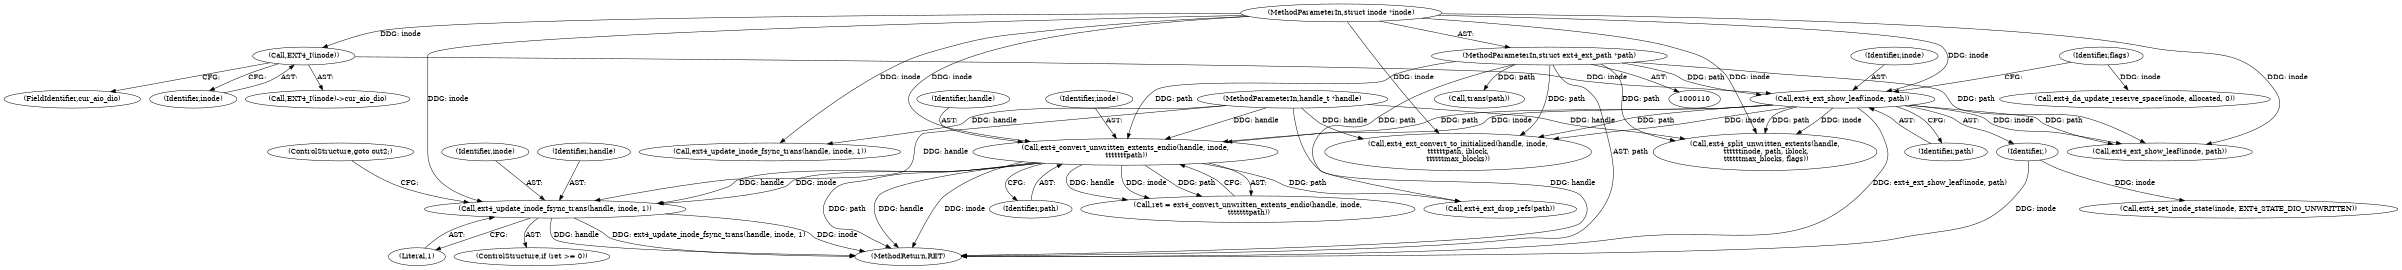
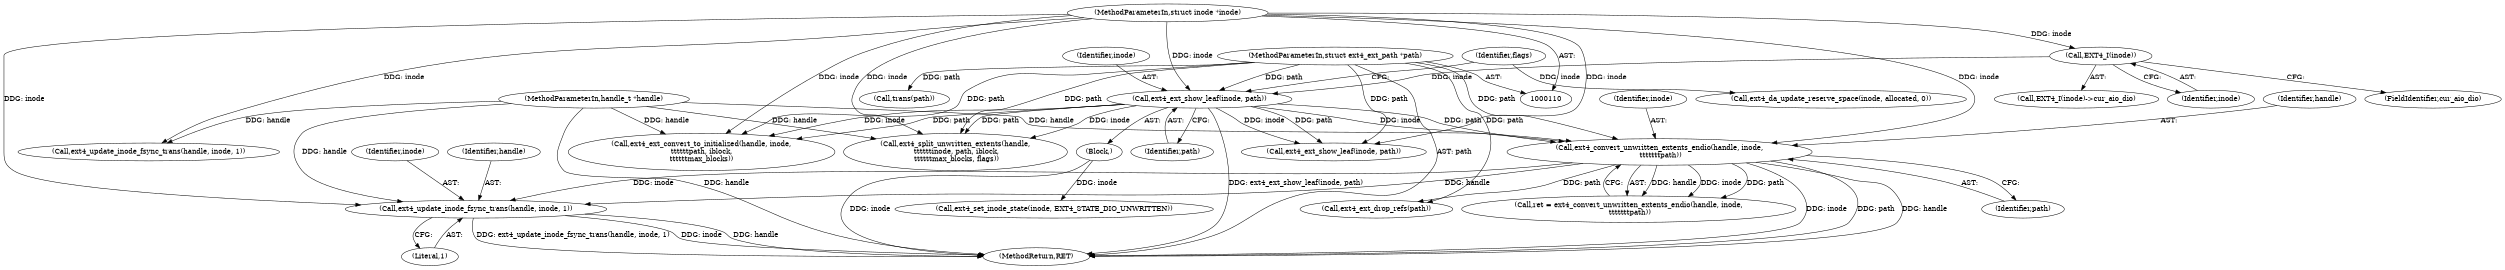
(1442, 34) -> (1428, 25)
(341, 152) -> none
(2027, 152) -> (1099, 152)
(532, 257) -> none
